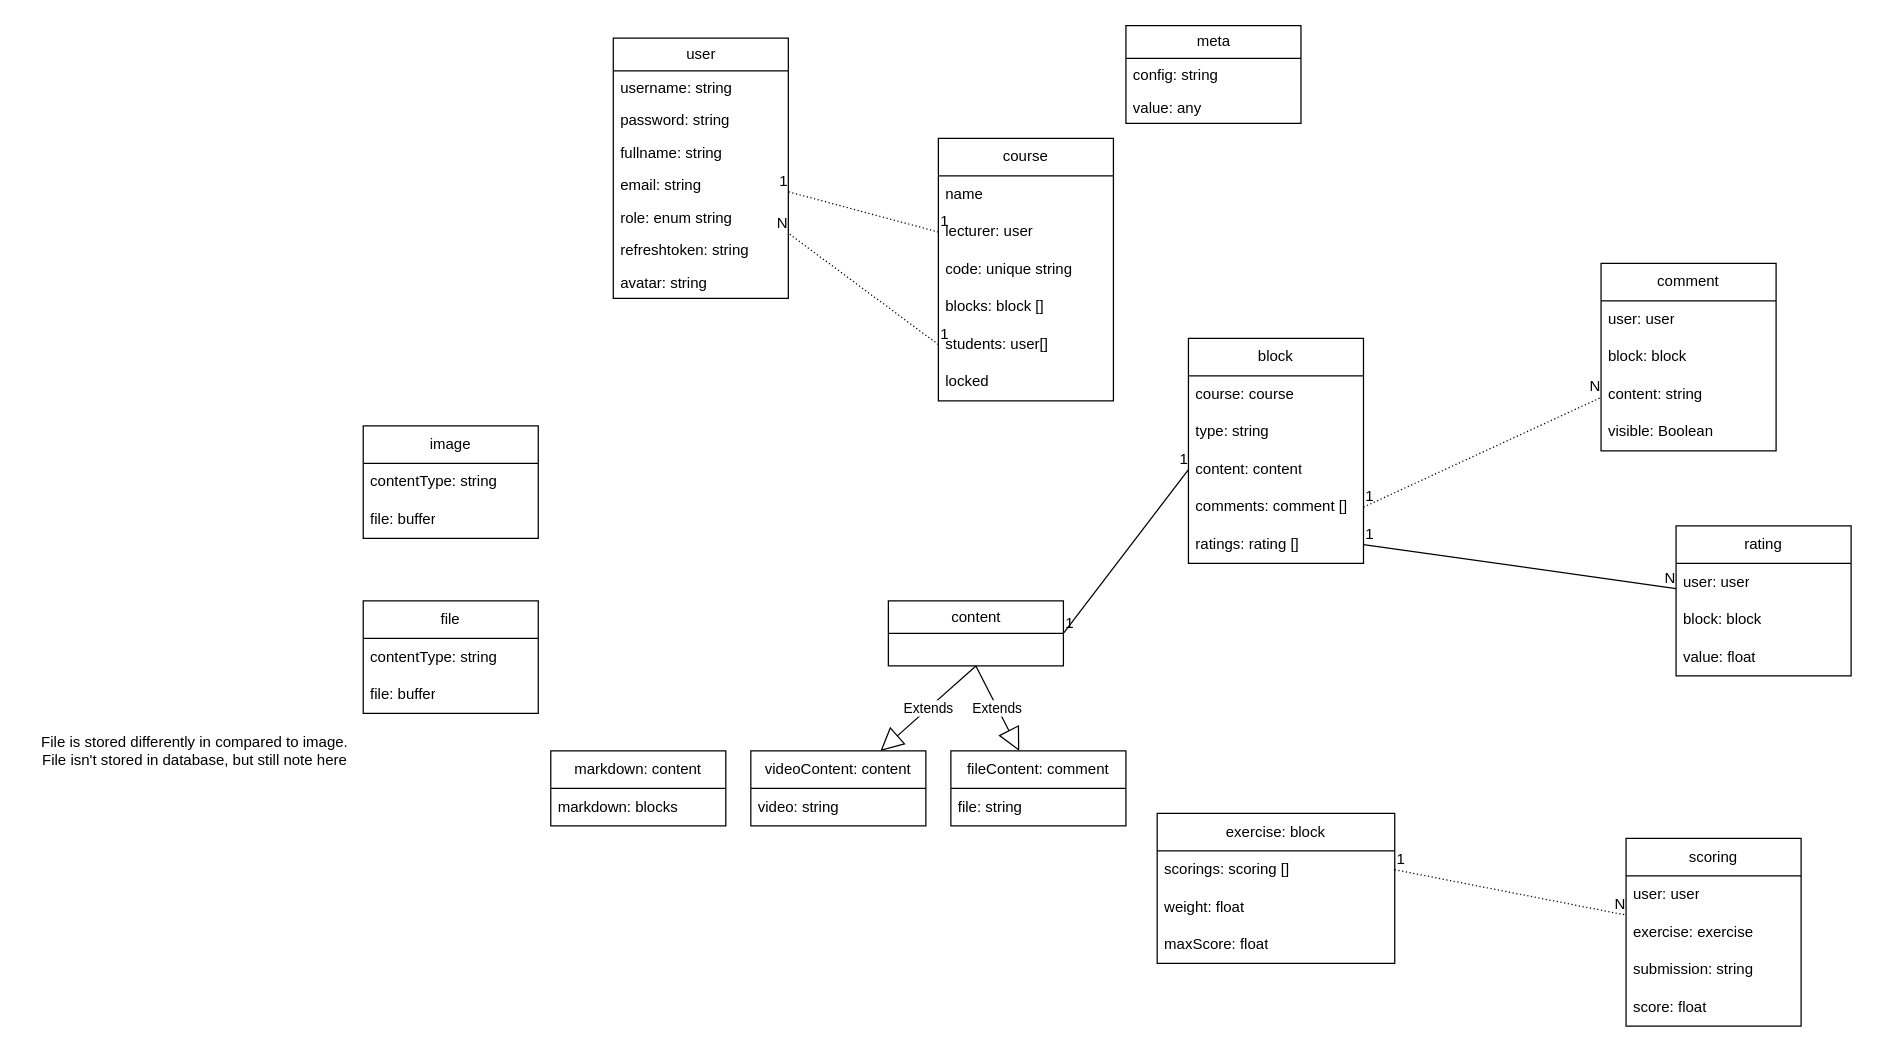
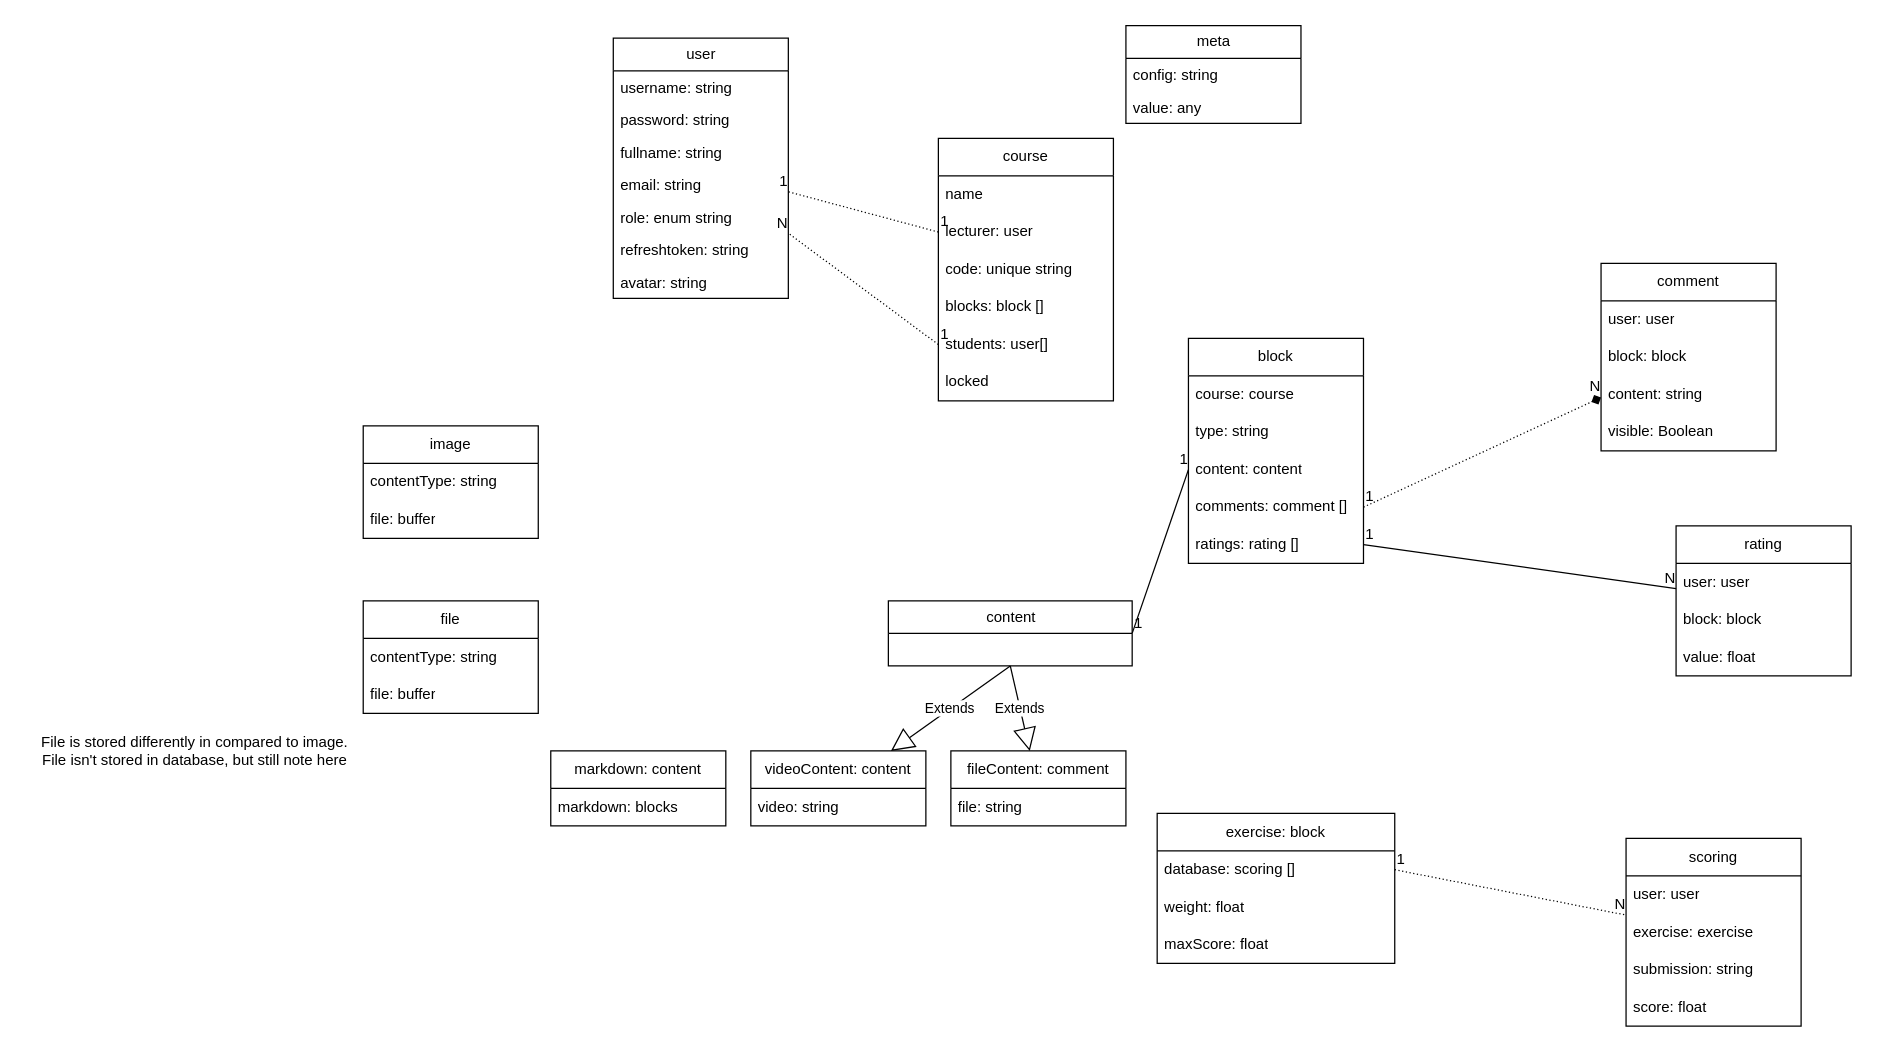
(1593, 401) -> (1591, 402)
(976, 633) -> (1010, 633)
(1239, 869) -> (1241, 869)
